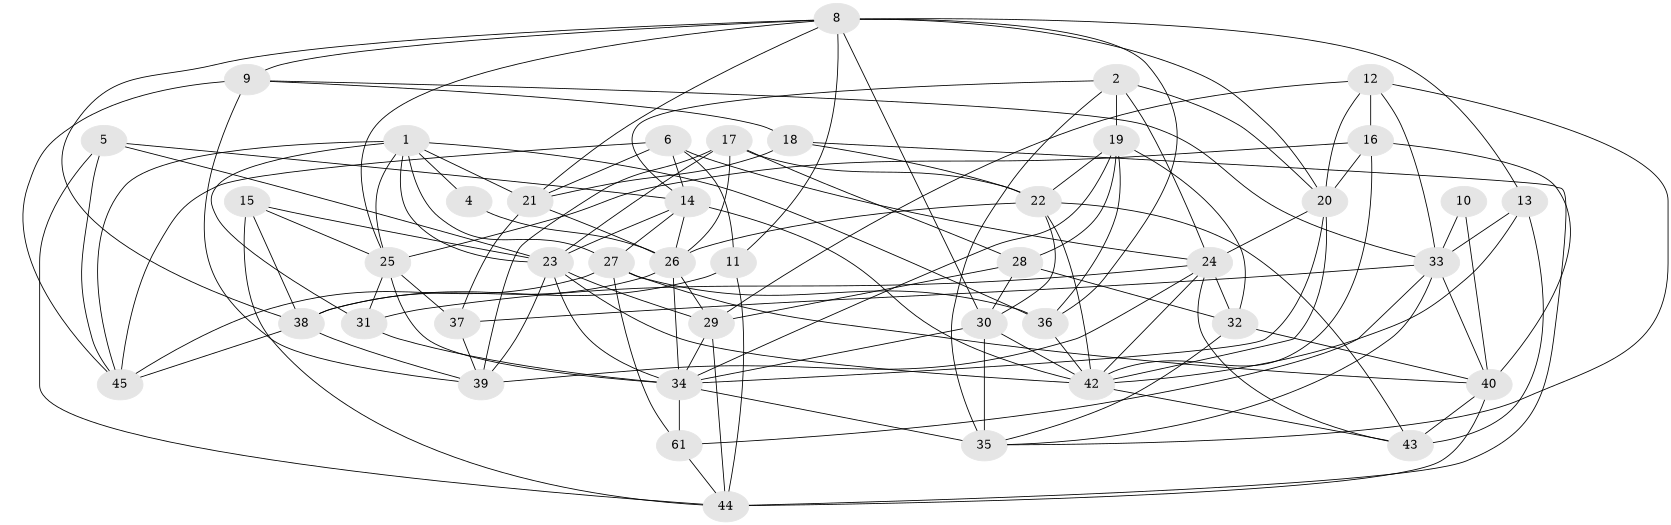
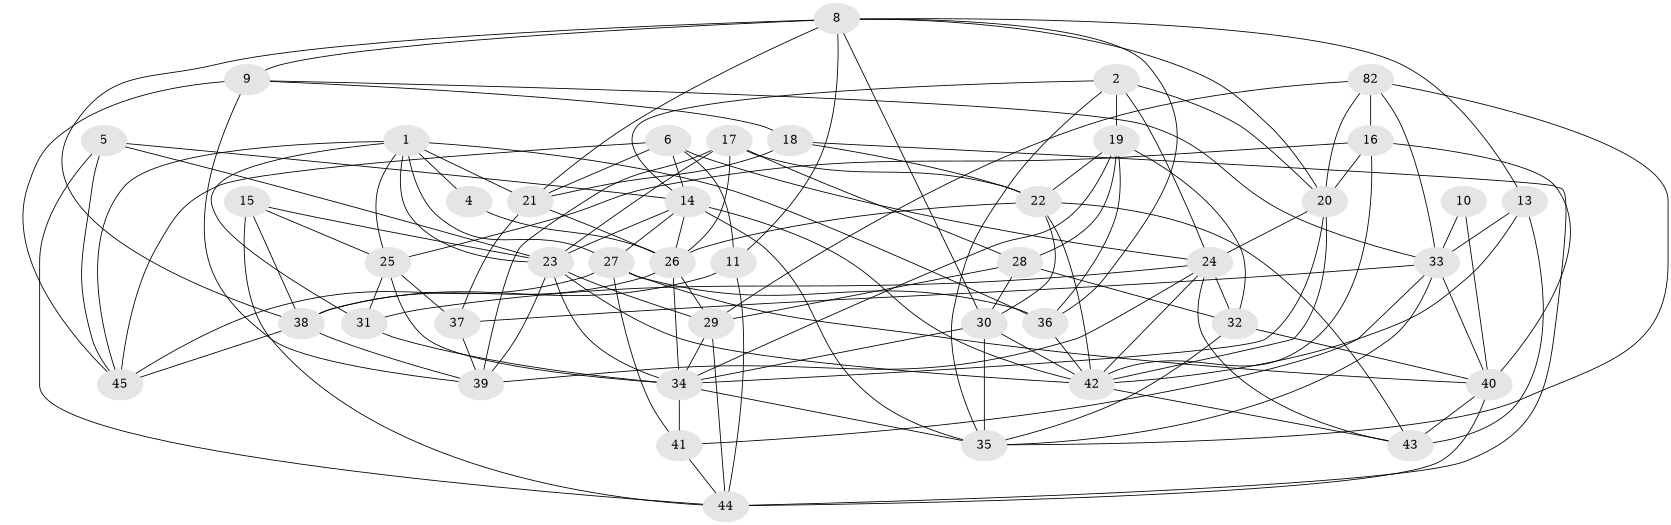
(525, 63) -> none
(1371, 80) -> (1371, 80)
none -> (824, 338)
(679, 446) -> (679, 446)
